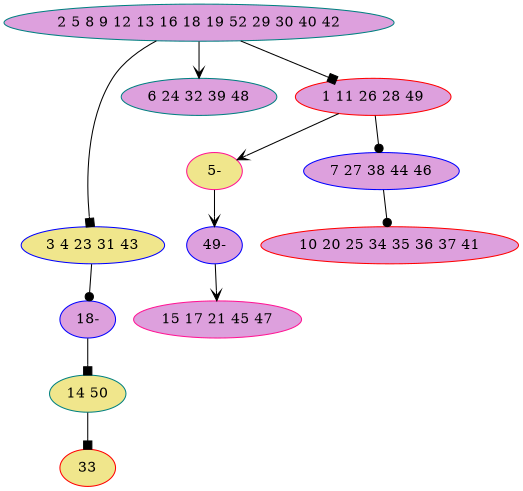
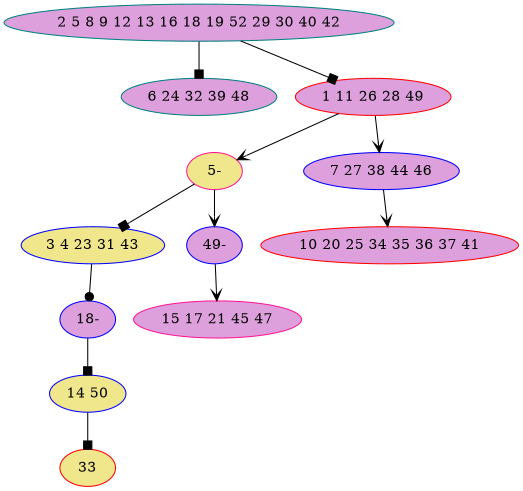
(199, 55) -> (199, 55)
(96, 117) -> (162, 203)
(377, 130) -> (377, 130)
(385, 204) -> (385, 204)
(88, 394) -> (88, 394)
